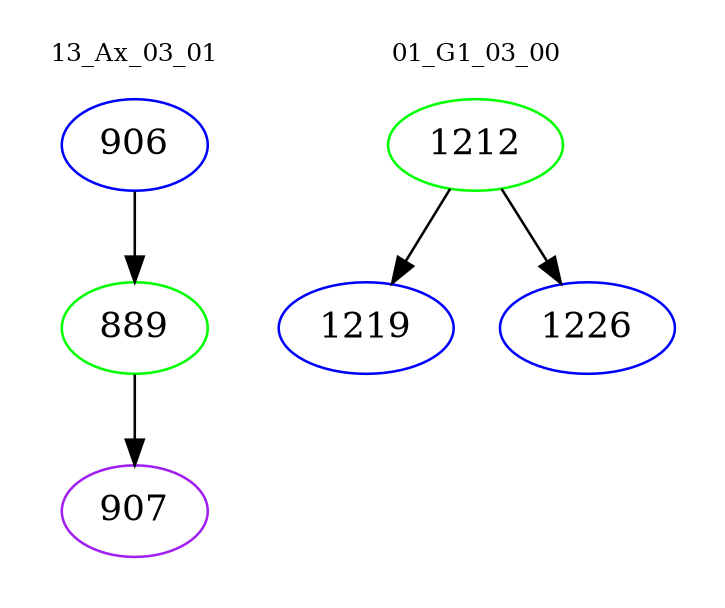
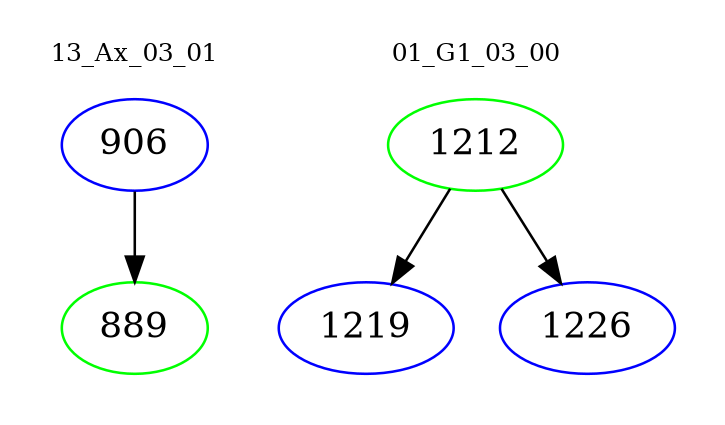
(135, 511) -> none
